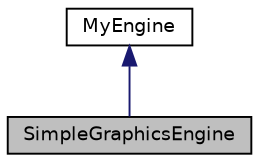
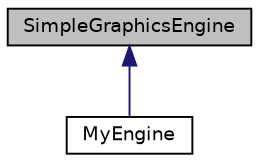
(130, 91) -> (130, 91)
